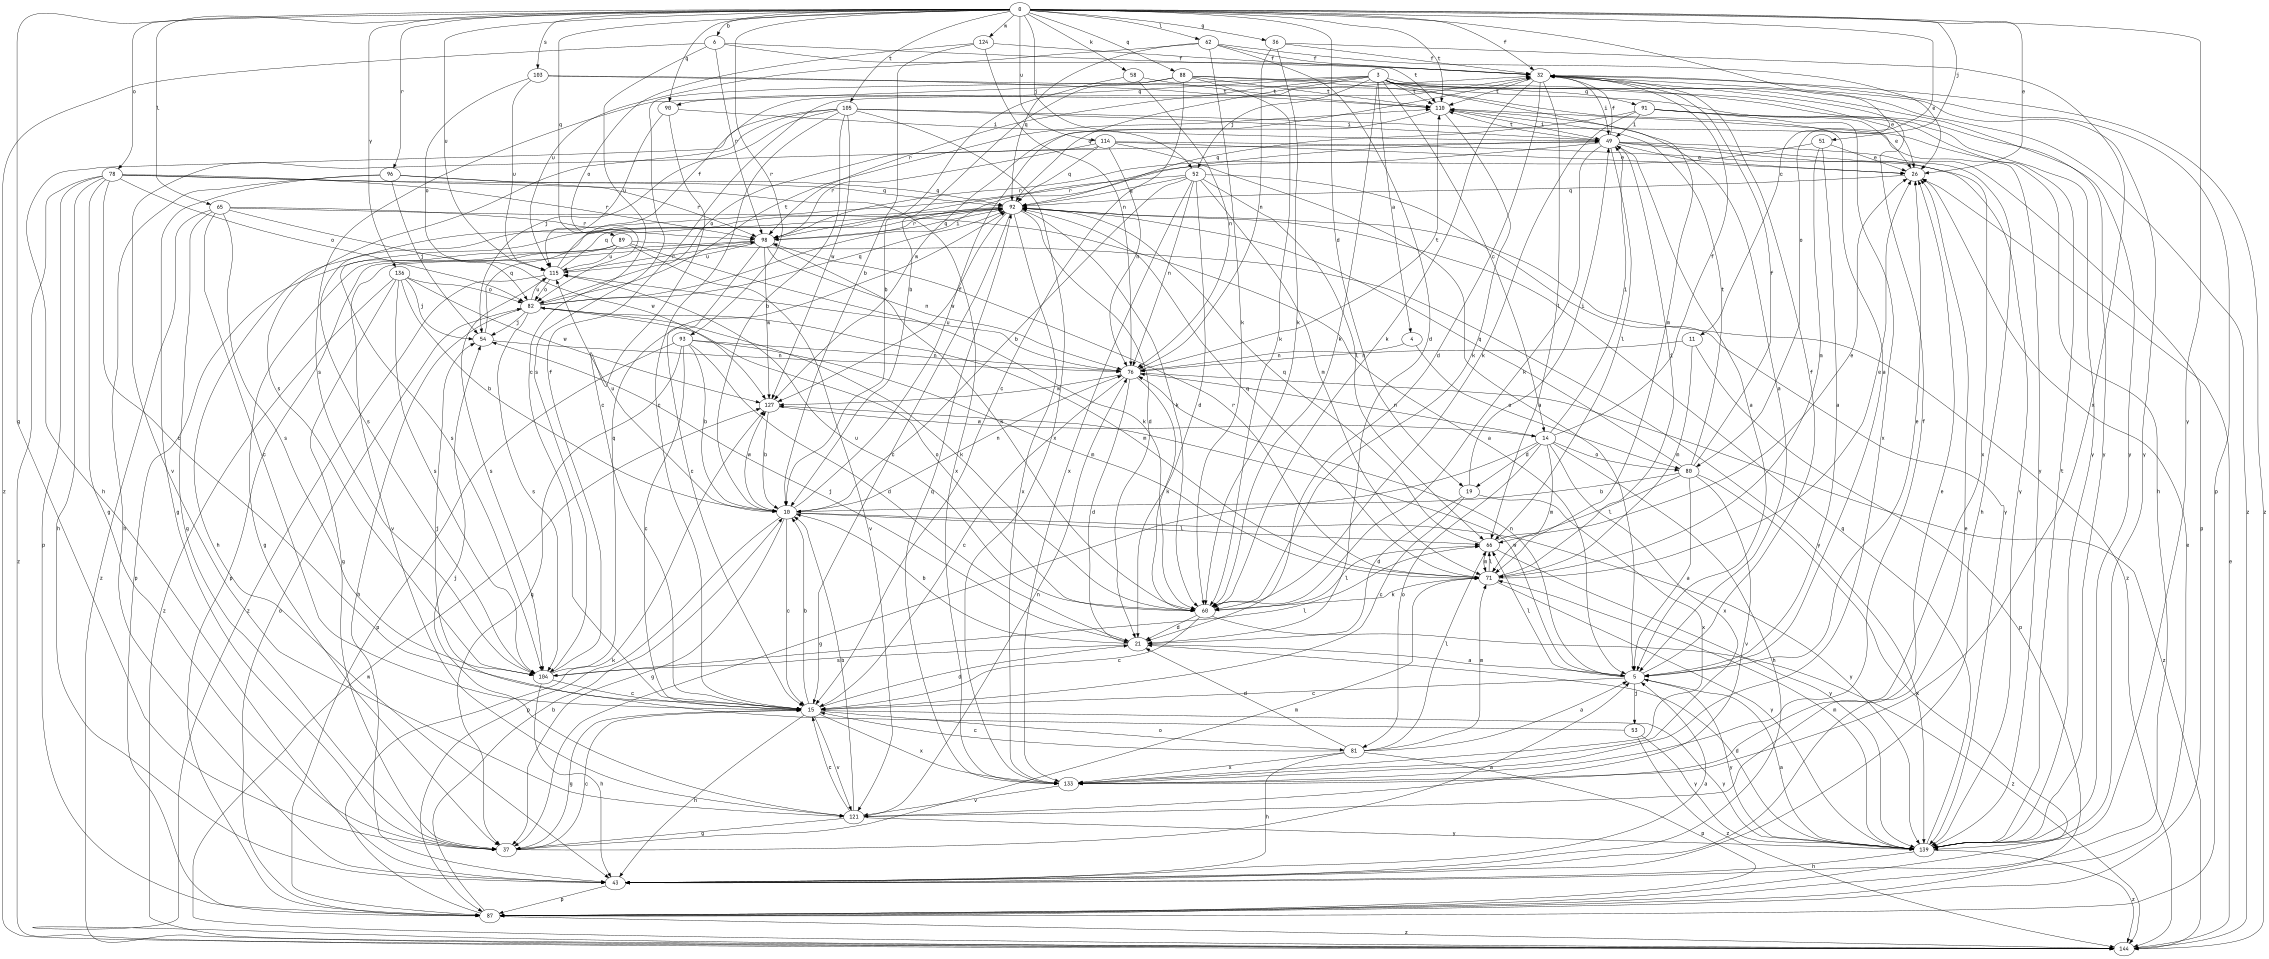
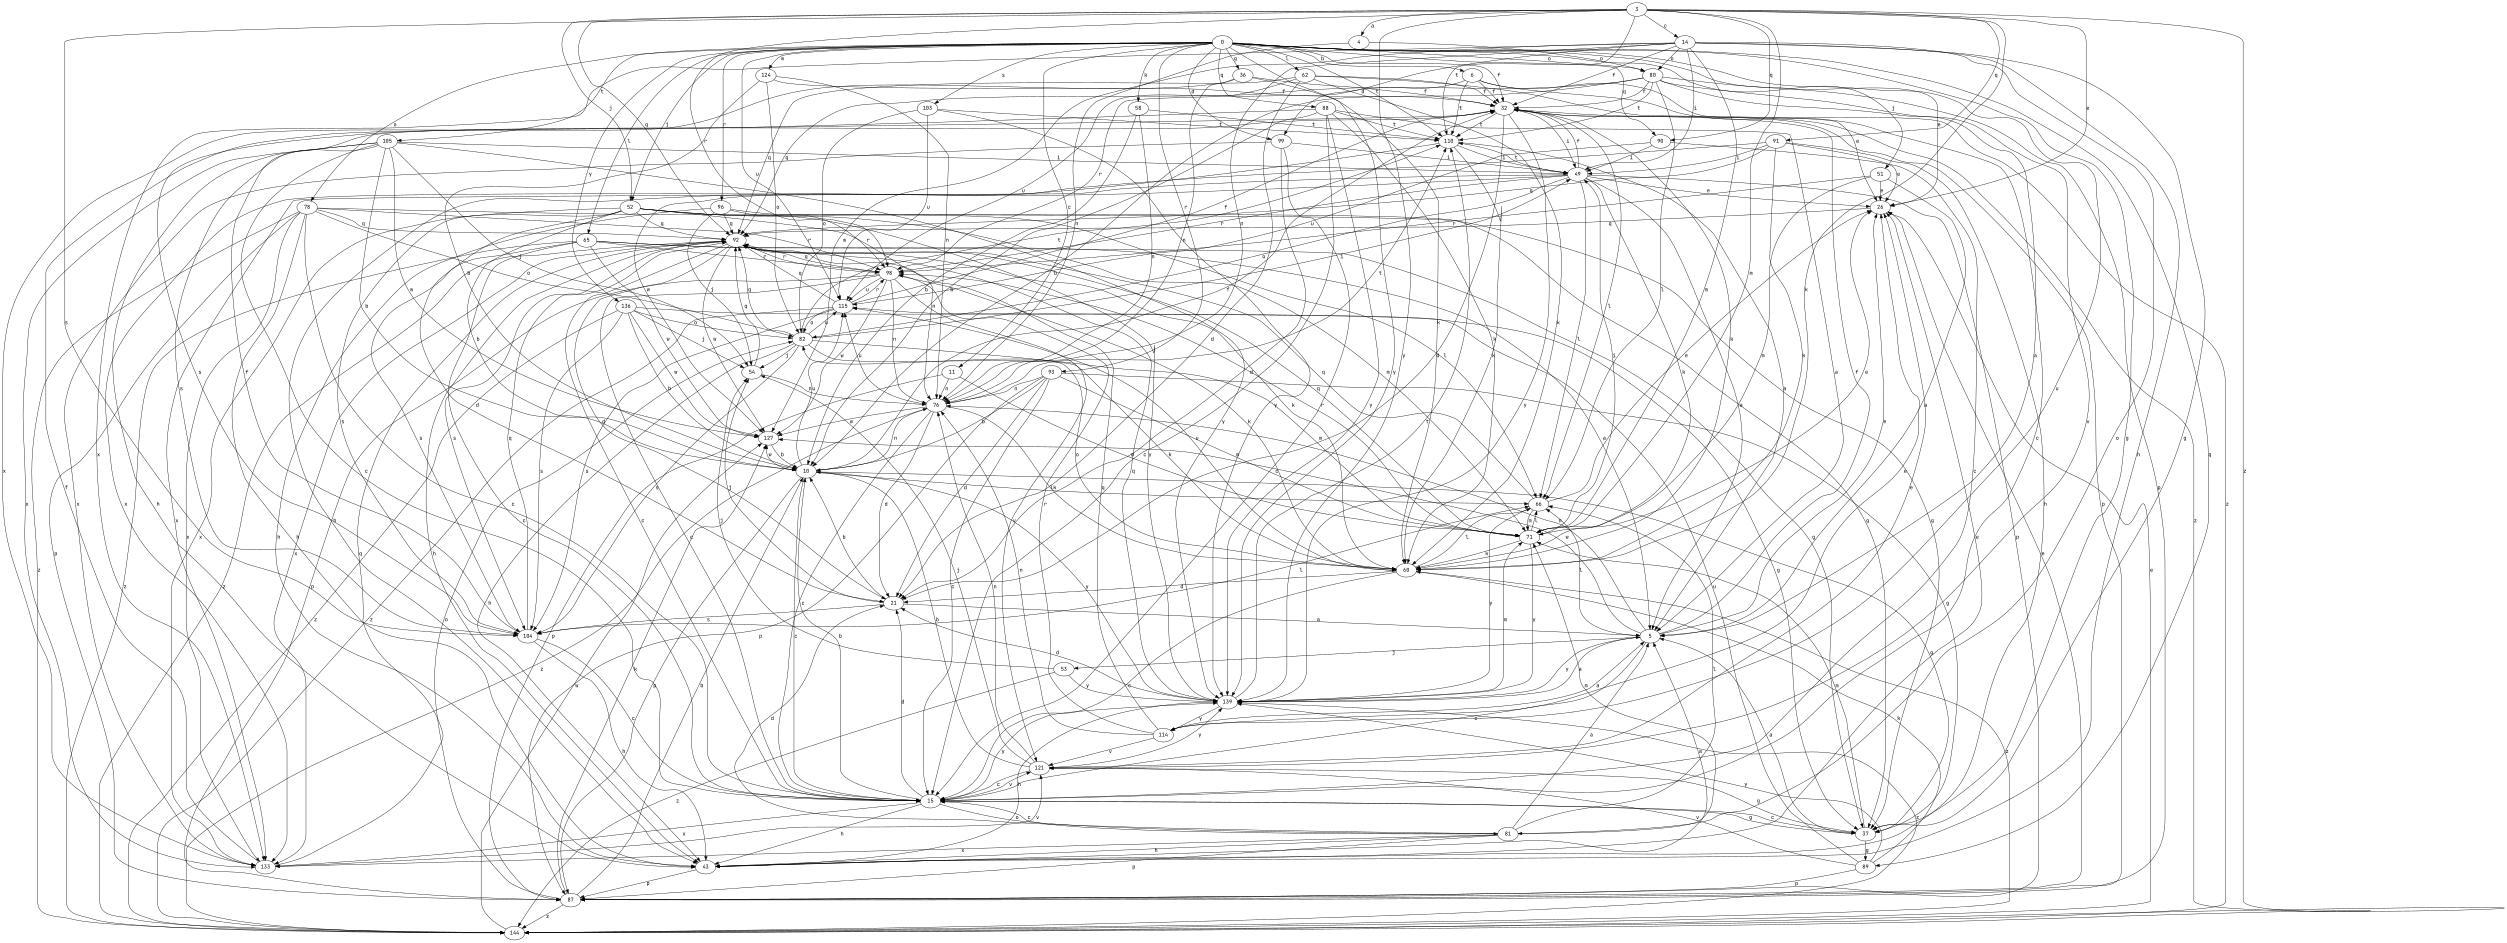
(1965, 182) -> (1197, 718)
(1155, 428) -> (1107, 94)
(251, 450) -> (1866, 849)
(1469, 492) -> (1281, 141)
(1918, 694) -> (2159, 488)
